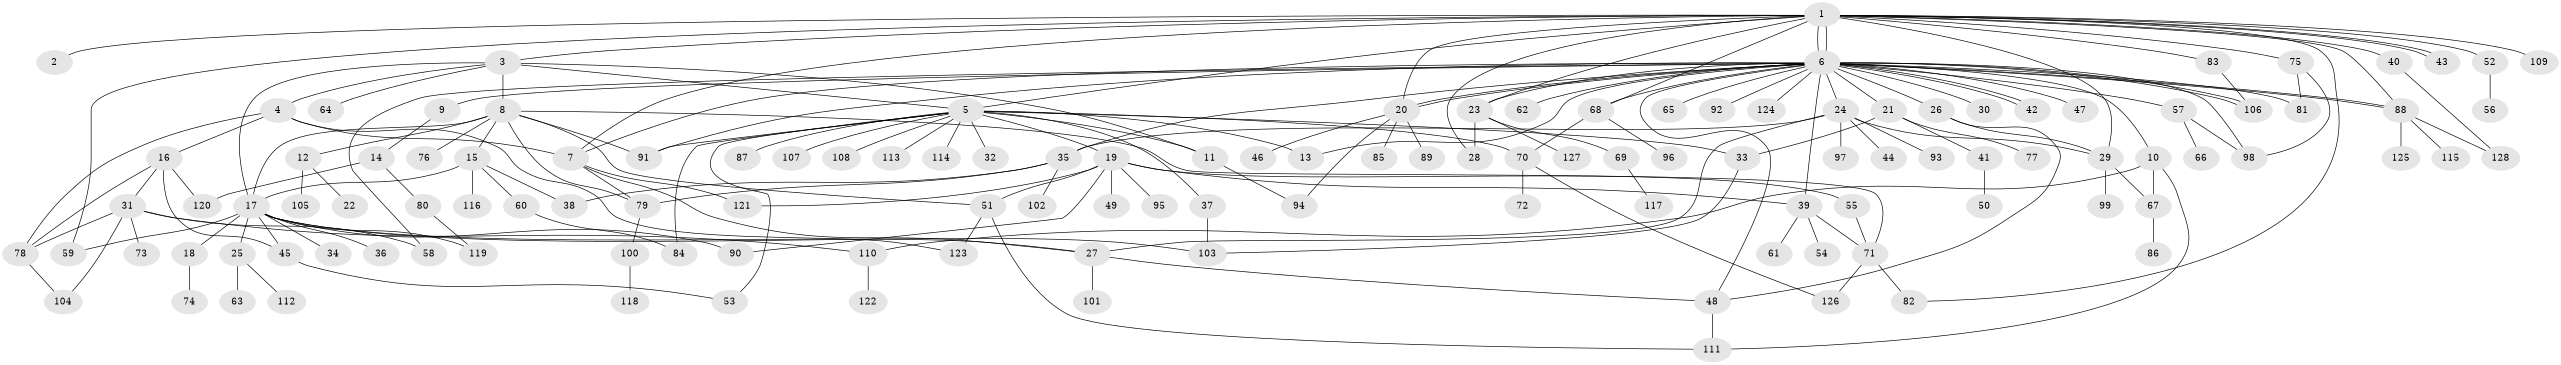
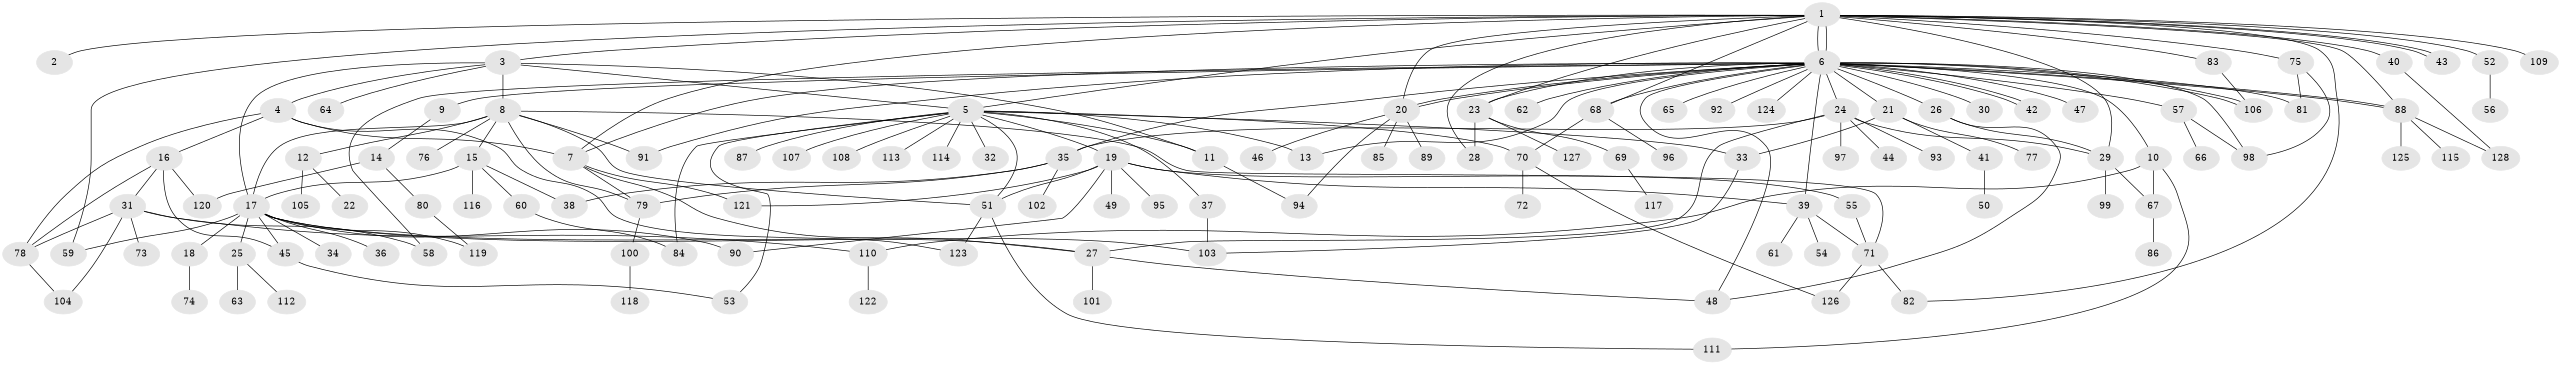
(803, 130) -> (1016, 151)
(1712, 326) -> none
